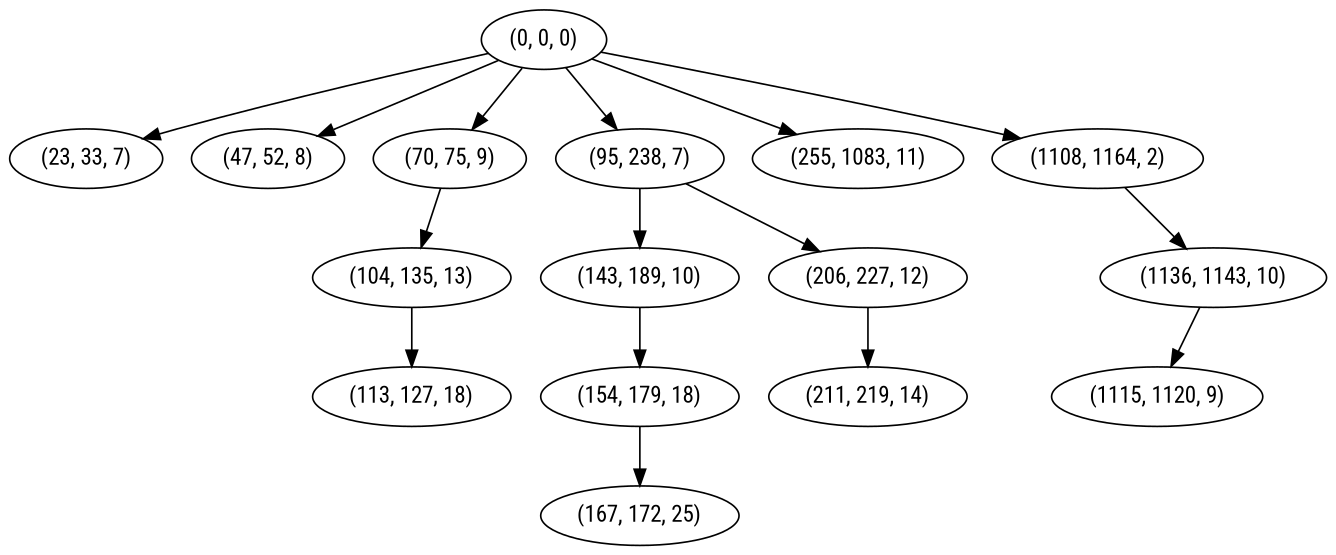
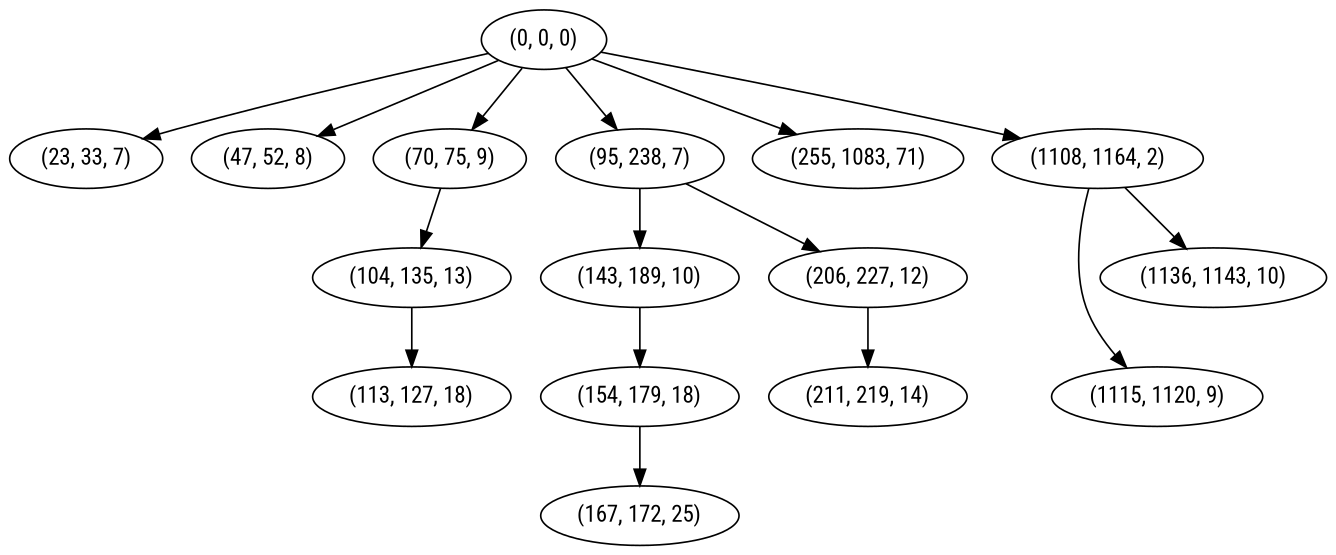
(858, 159) -> (858, 159)
(1189, 329) -> (1079, 276)
